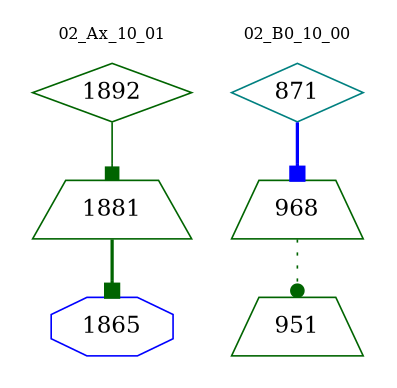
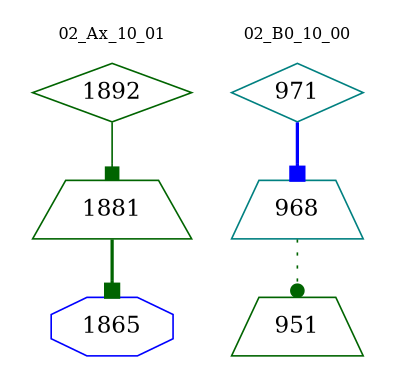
(297, 93) -> (297, 93)
(297, 210) -> (297, 210)
